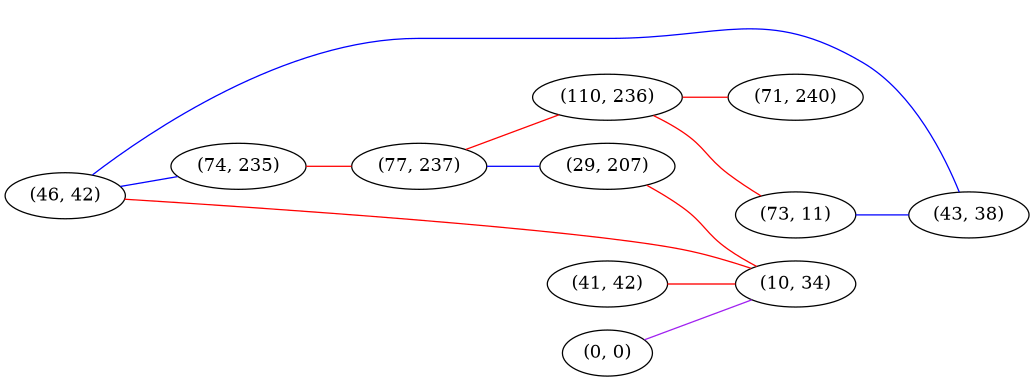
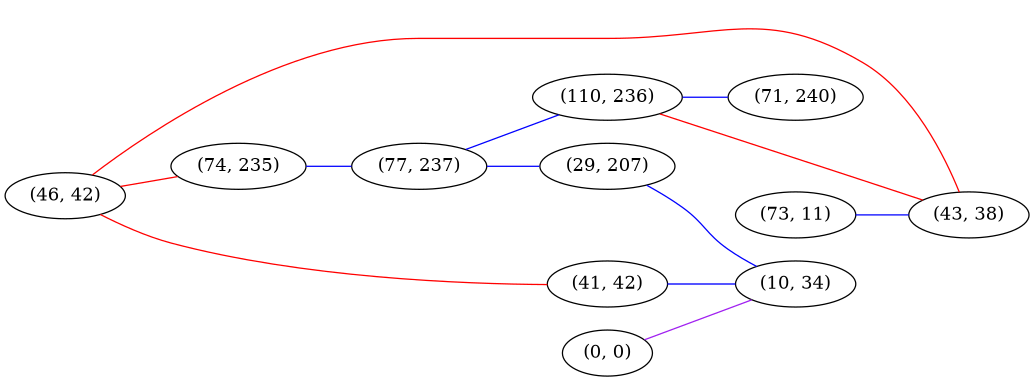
(547, 38) -> (547, 38)
(705, 97) -> (705, 97)
(512, 132) -> (512, 132)
(708, 155) -> (791, 157)
(329, 166) -> (329, 166)
(149, 182) -> (149, 182)
(440, 222) -> (320, 271)
(702, 225) -> (702, 225)
(701, 284) -> (701, 284)
